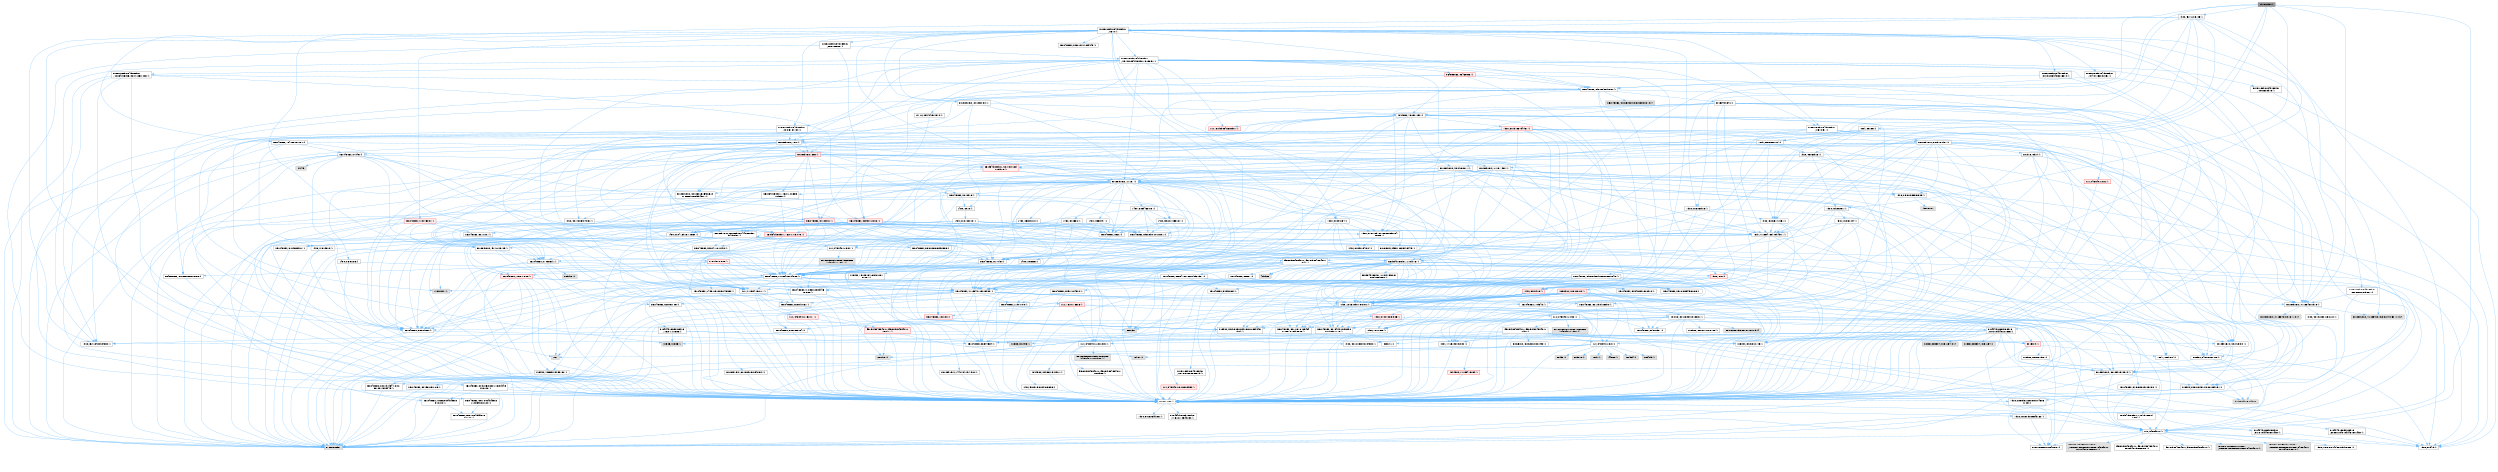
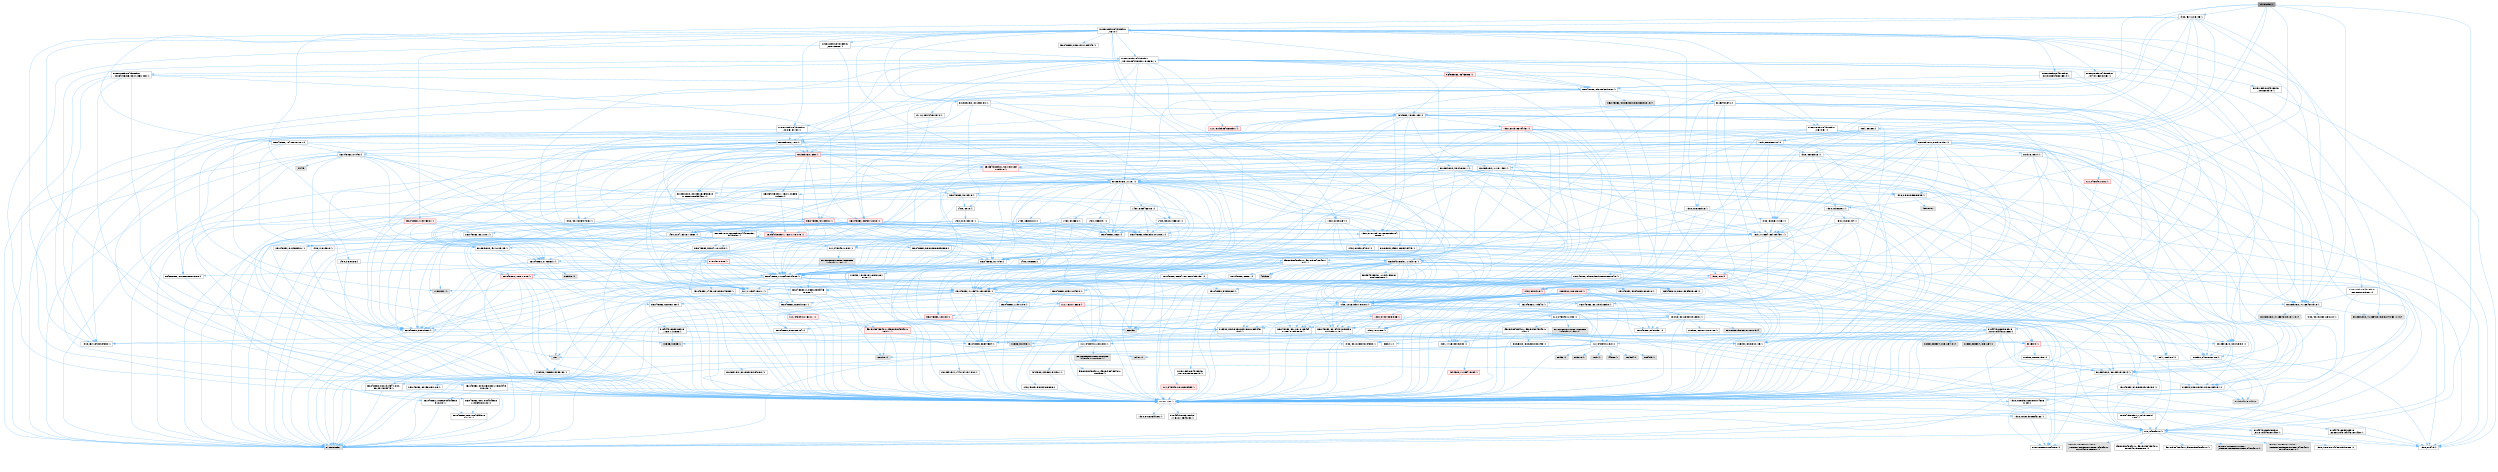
(1600, 269) -> (1591, 263)
none -> (1811, 282)
(1681, 291) -> (1681, 291)
(1883, 319) -> (2034, 350)
